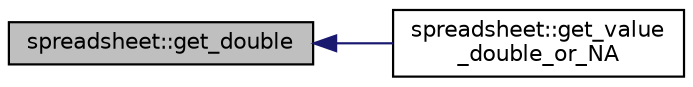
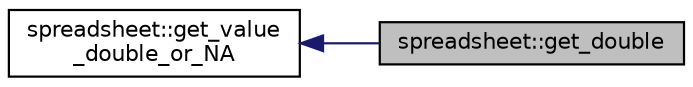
(365, 43) -> (352, 43)
